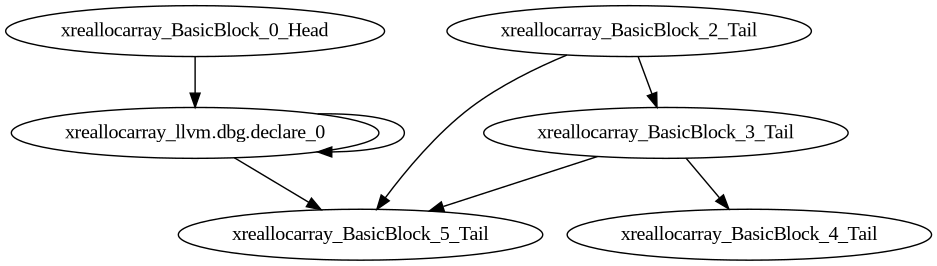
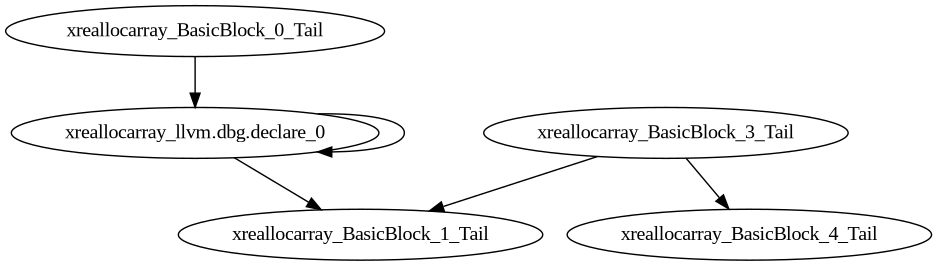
(195, 31) -> (195, 31)
(629, 31) -> none
(361, 235) -> (361, 235)
